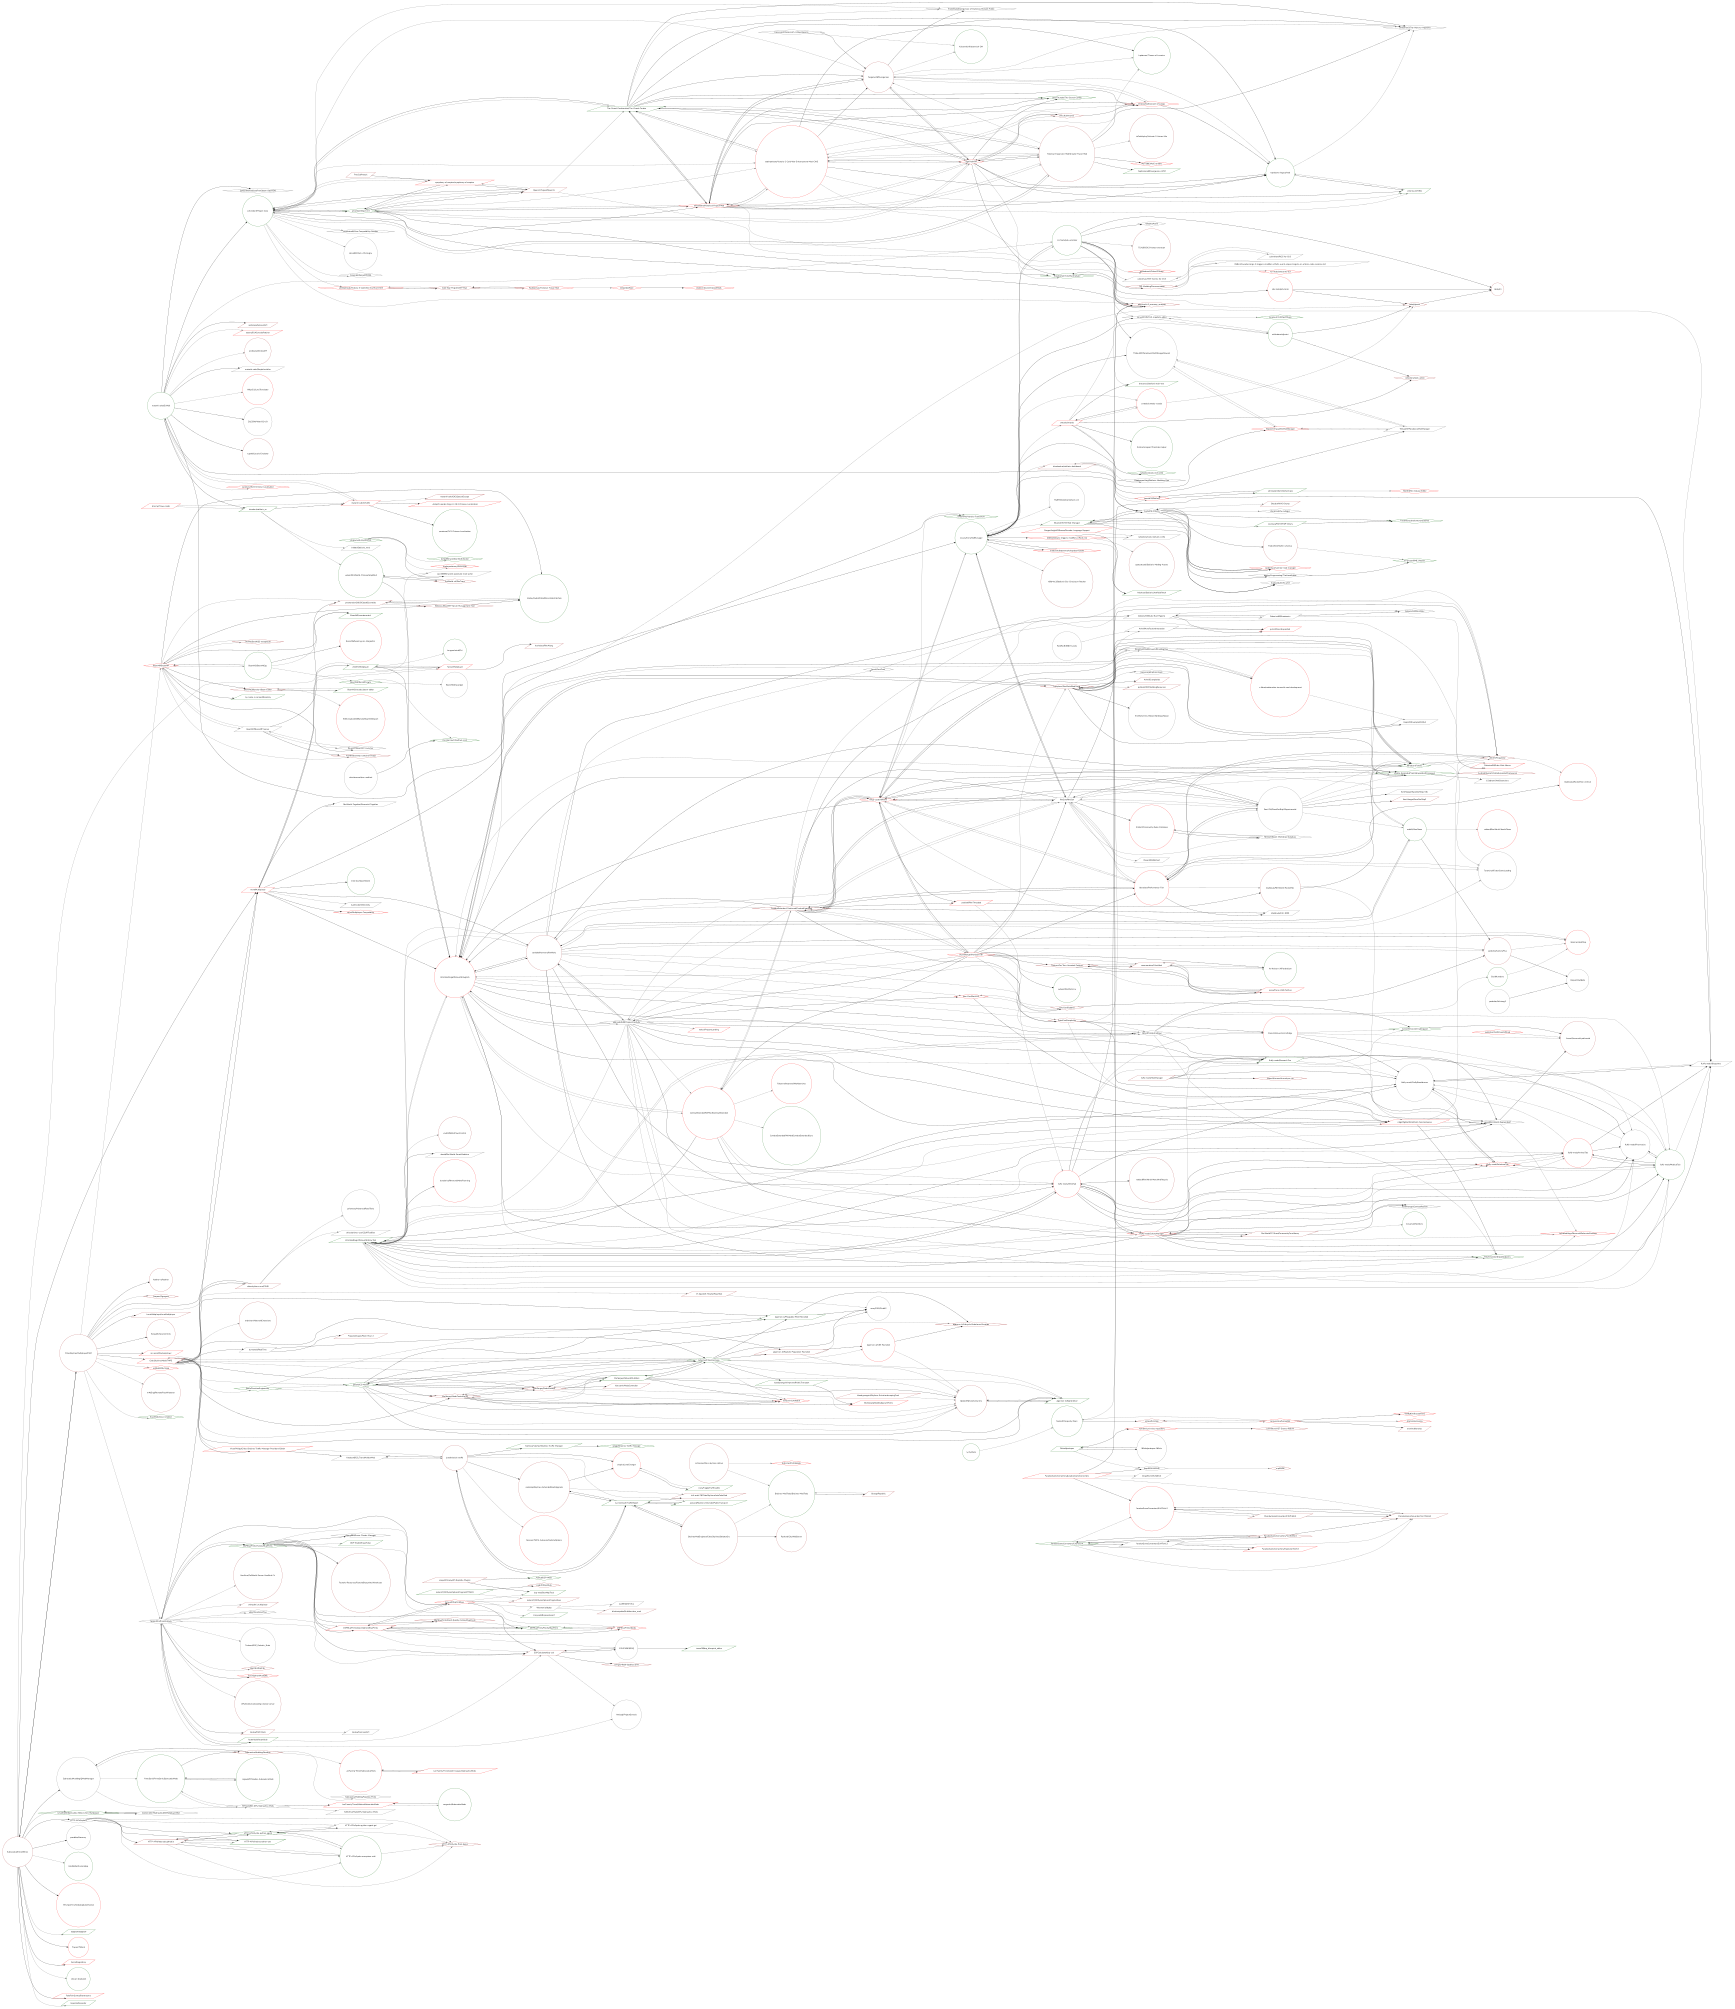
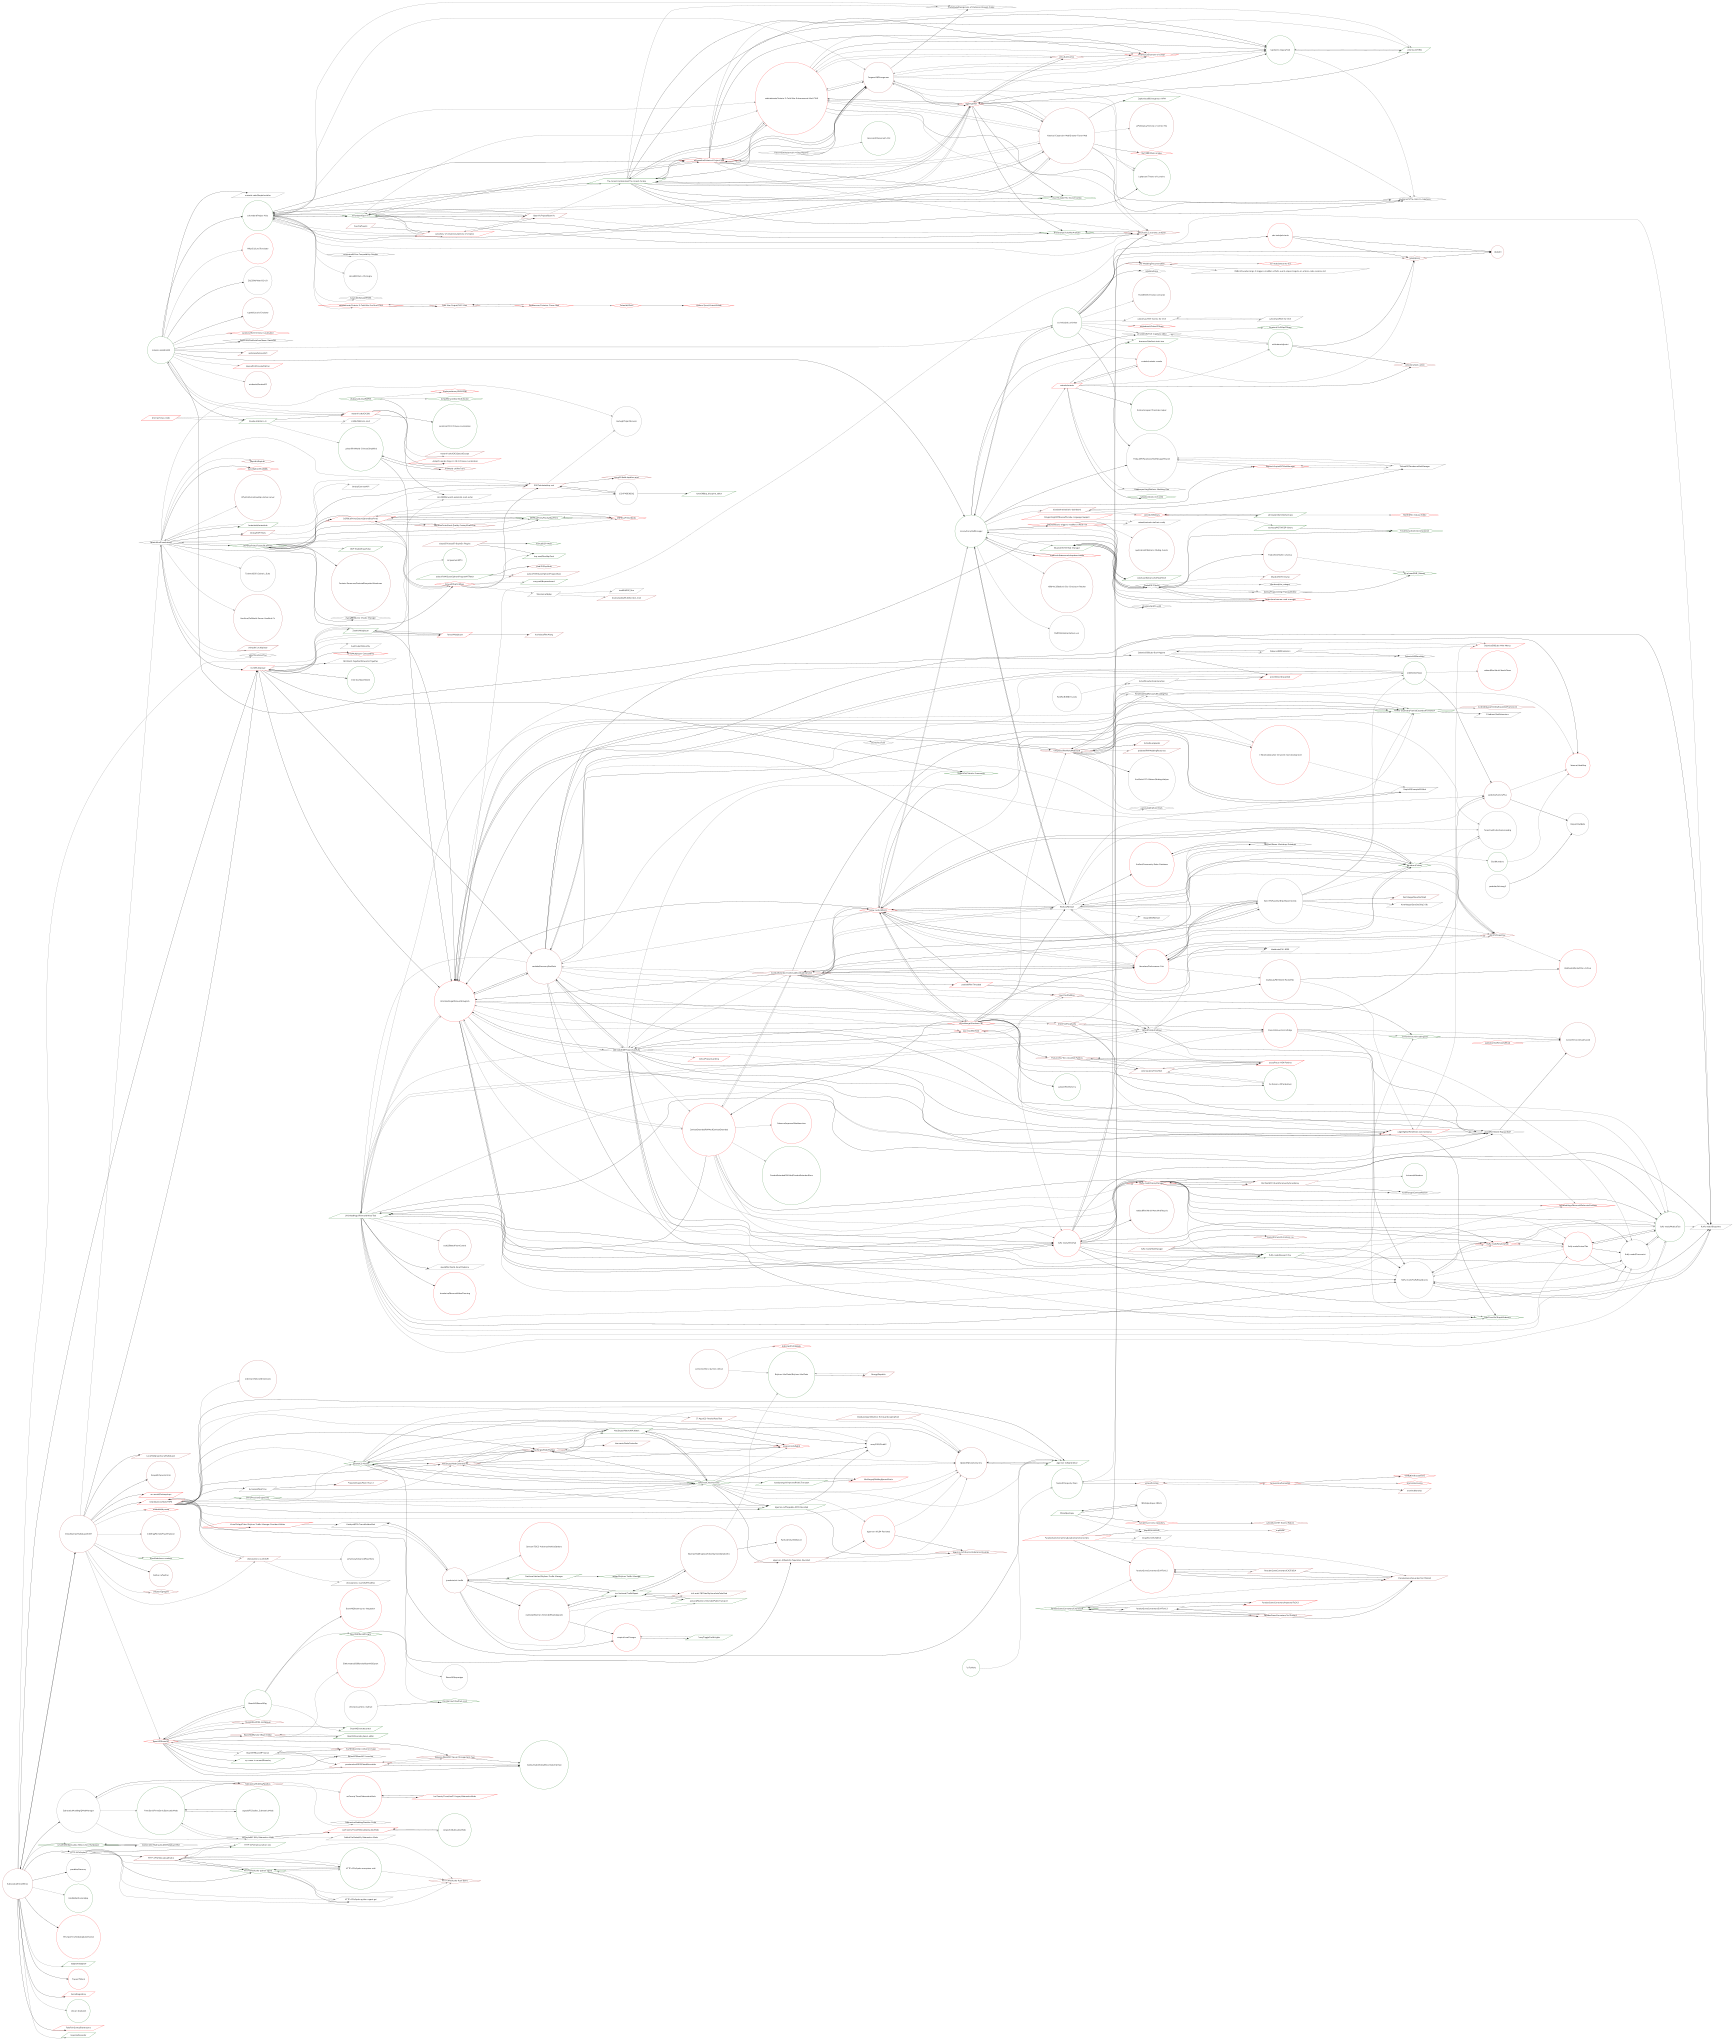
(923, 62) -> (846, 85)
(1192, 580) -> none
(938, 961) -> none
